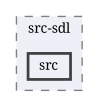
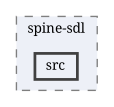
(49, 29) -> (57, 29)
